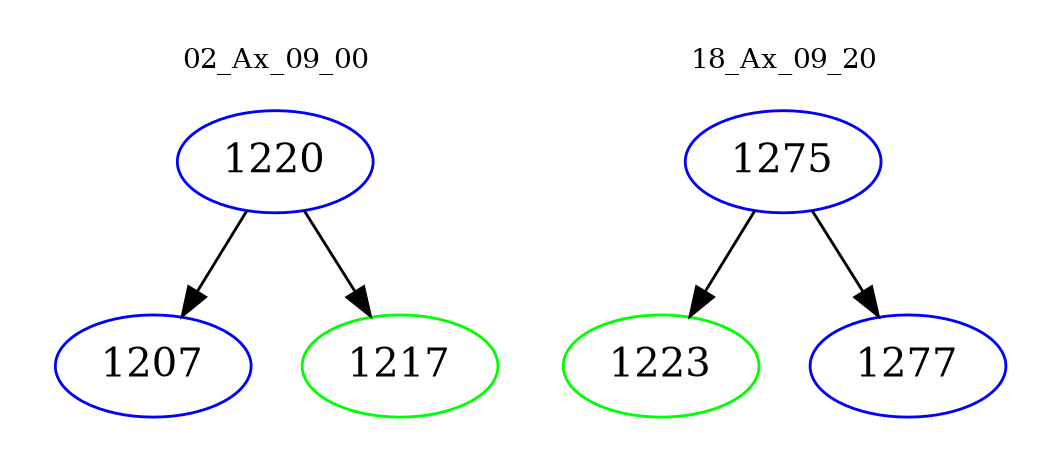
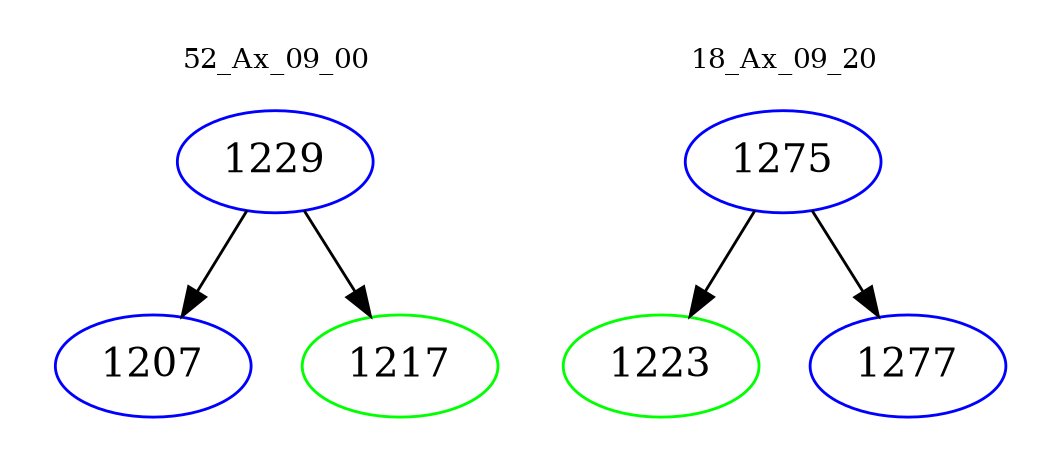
(277, 61) -> (277, 61)
(275, 162) -> (275, 162)
